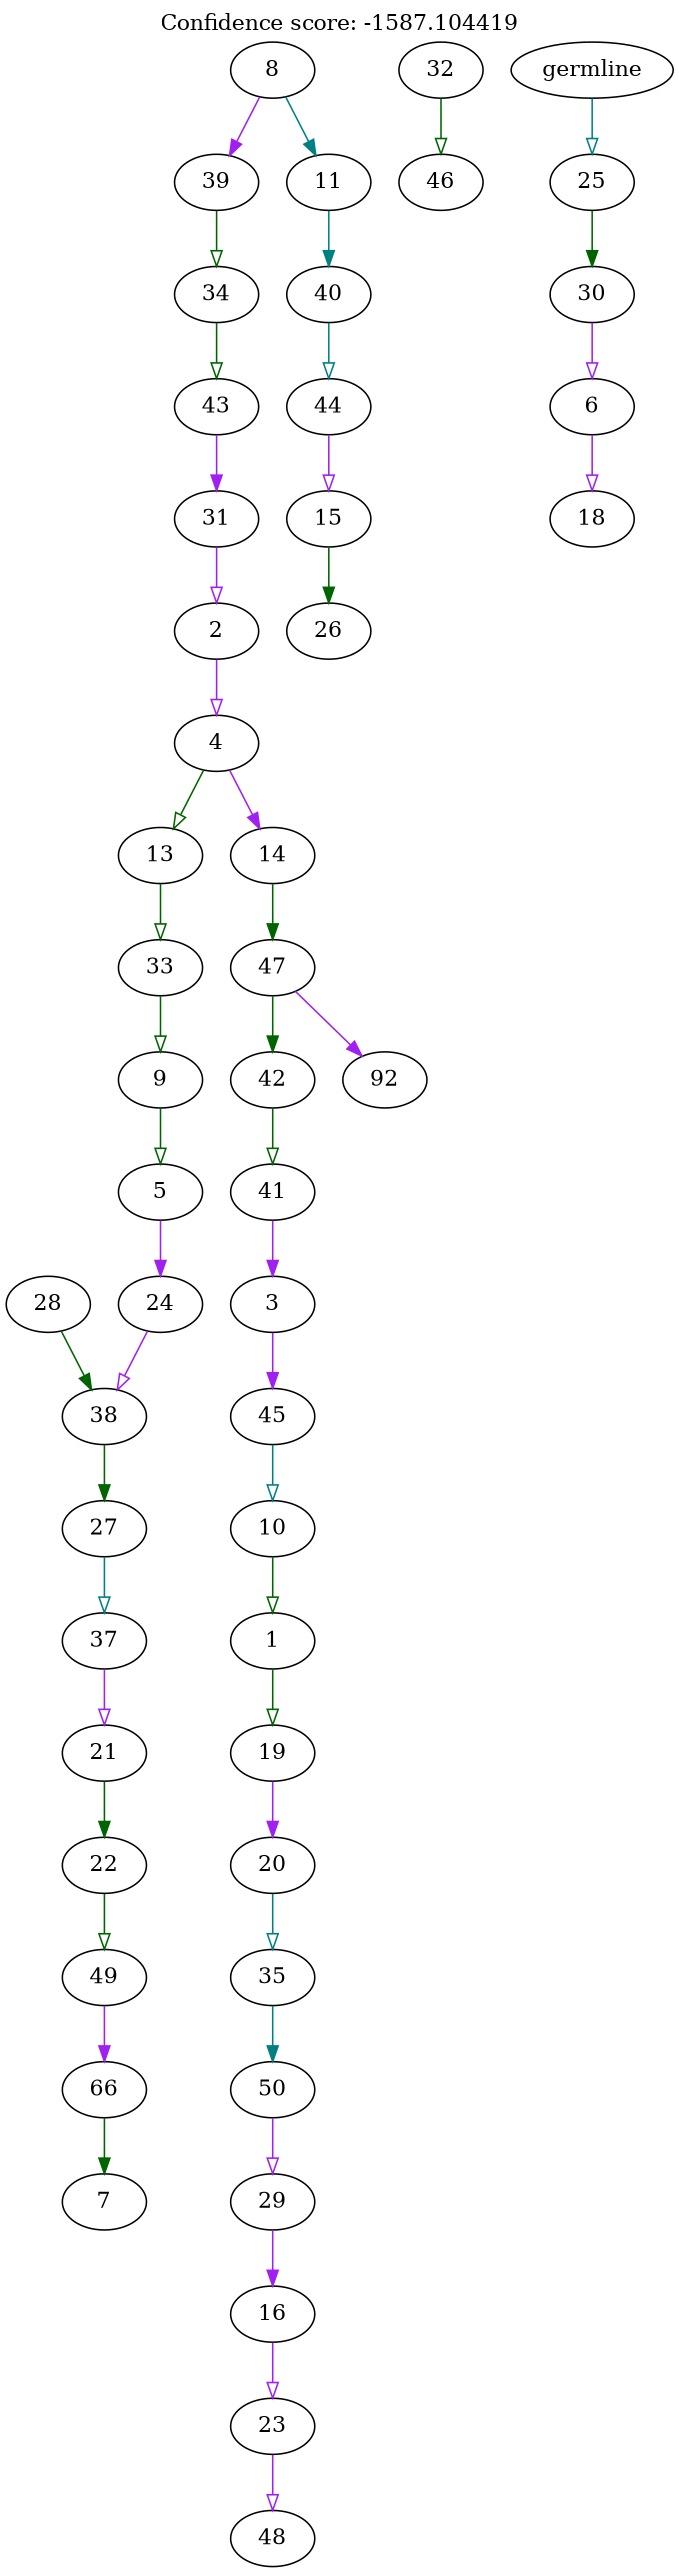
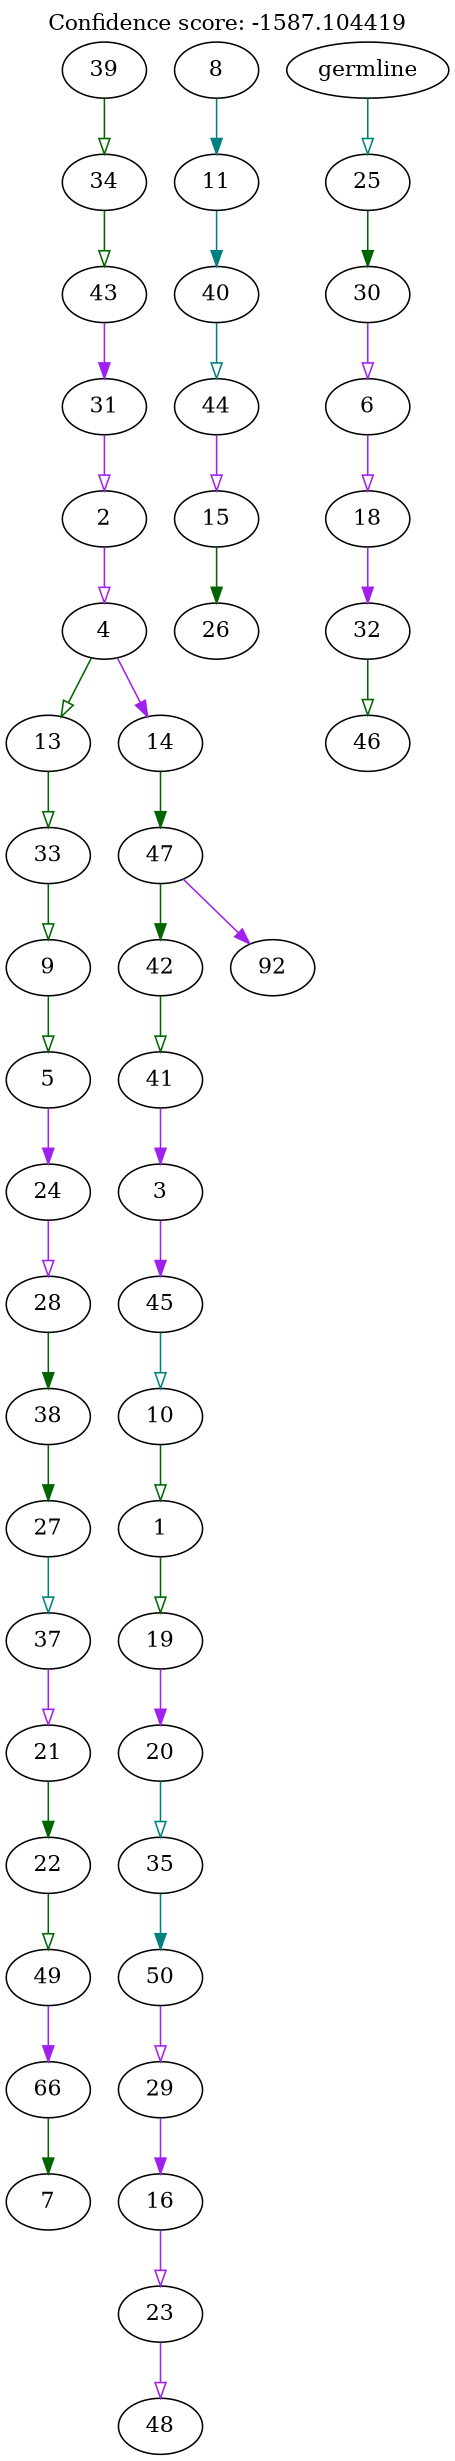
(248, 119) -> none
none -> (368, 567)
(136, 1353) -> (48, 1241)
